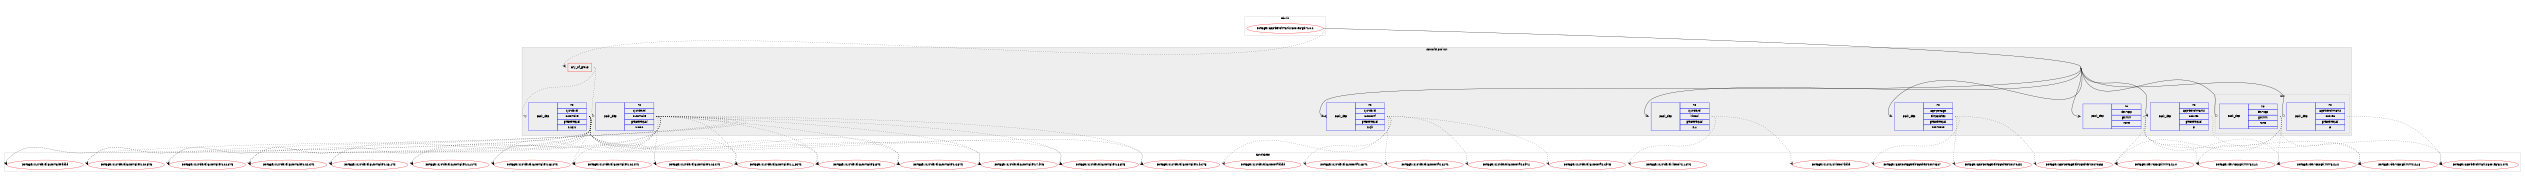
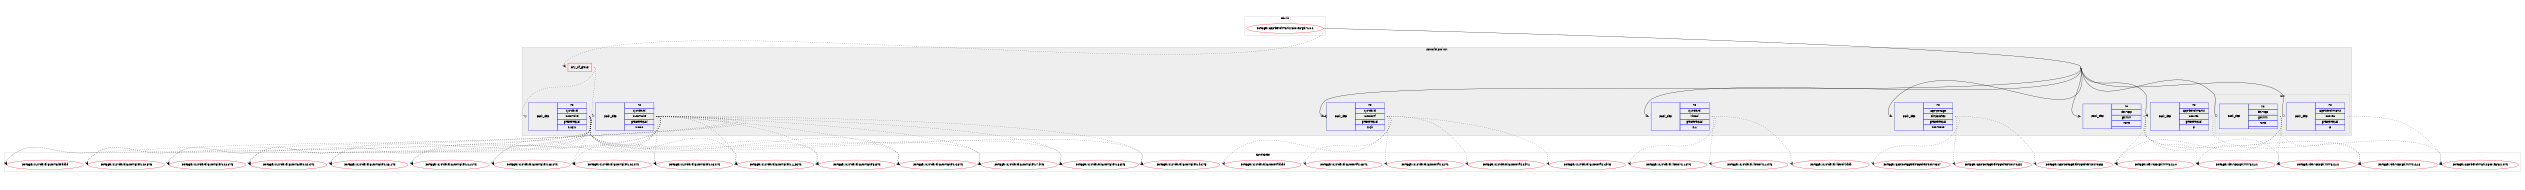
none -> (1750, 165)
(1831, 165) -> (1831, 165)
